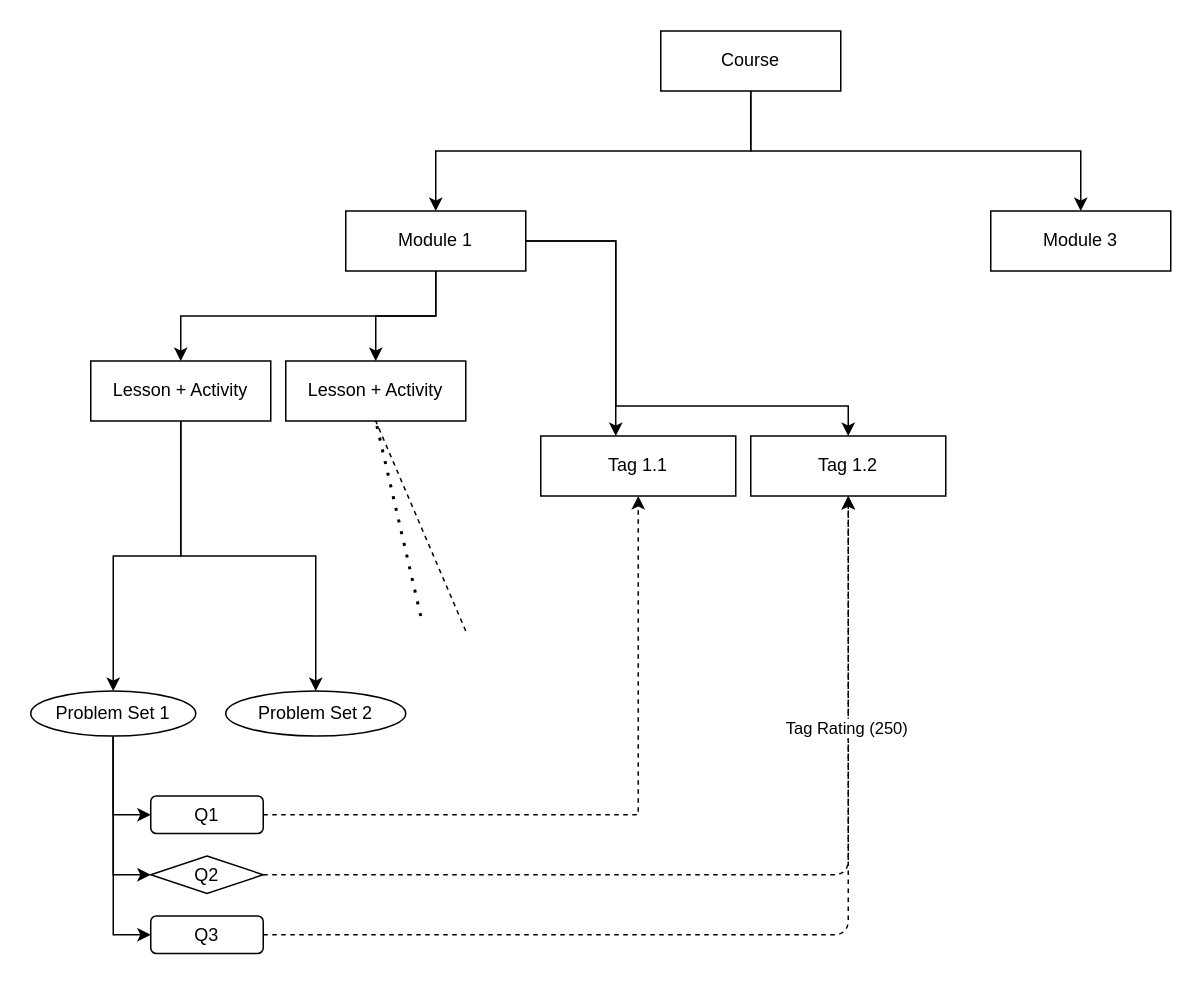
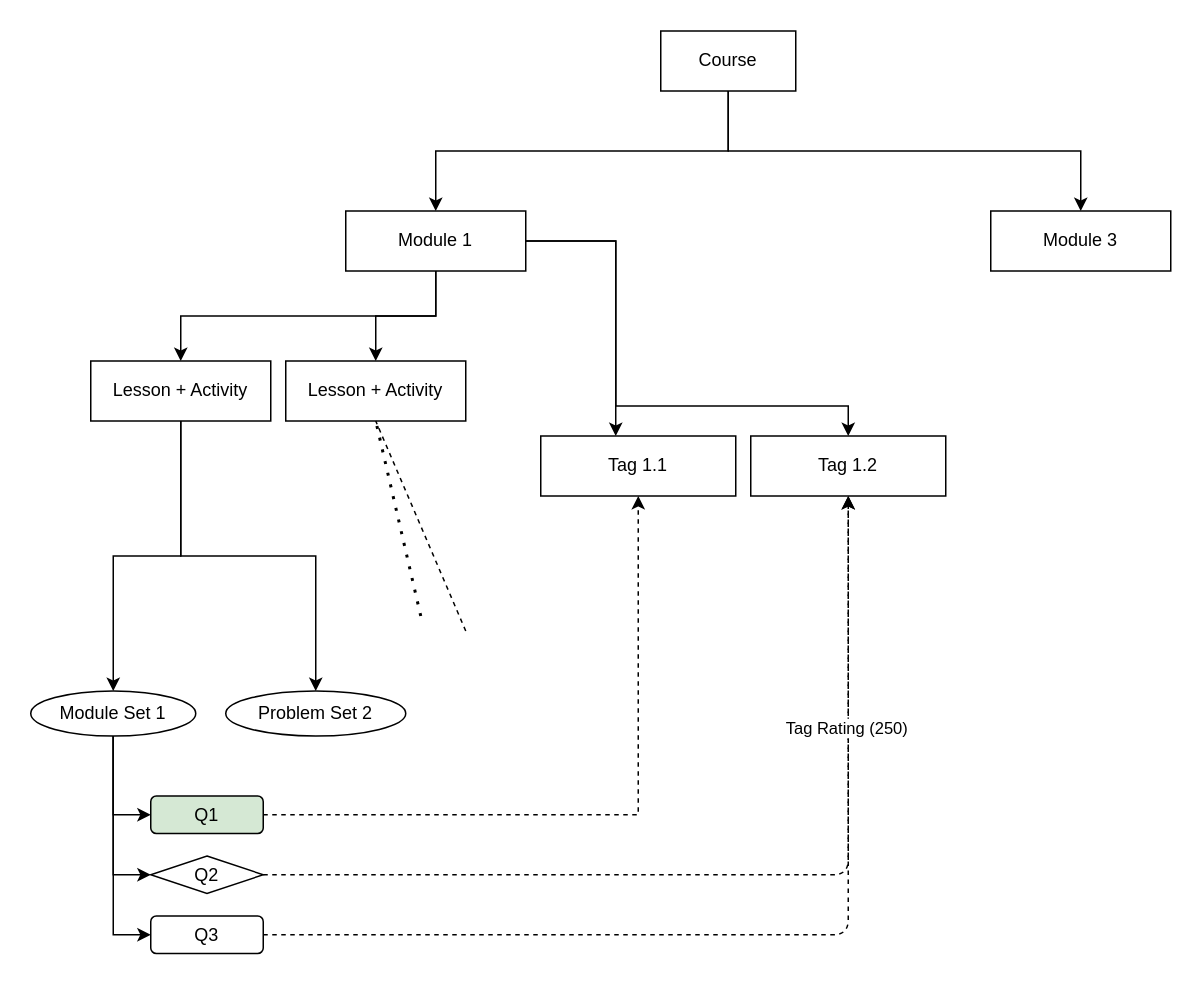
(751, 61) -> (728, 61)
(113, 713) -> (113, 713)
(207, 815) -> (207, 815)
